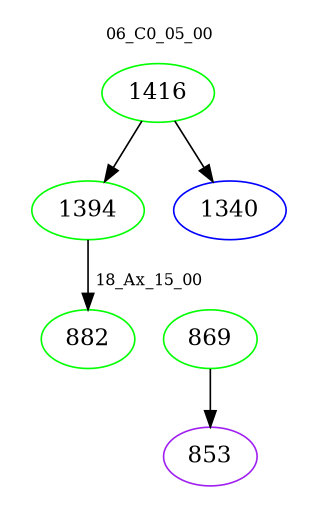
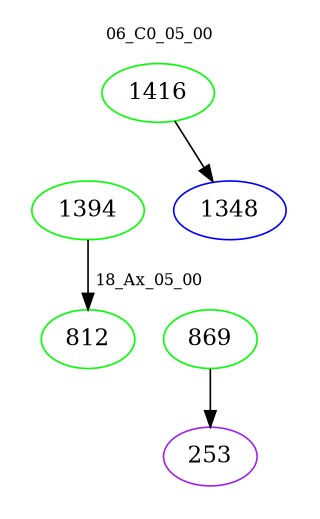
(128, 144) -> none
(230, 210) -> (230, 210)
(149, 281) -> (149, 281)
(88, 339) -> (88, 339)
(210, 457) -> (210, 457)
